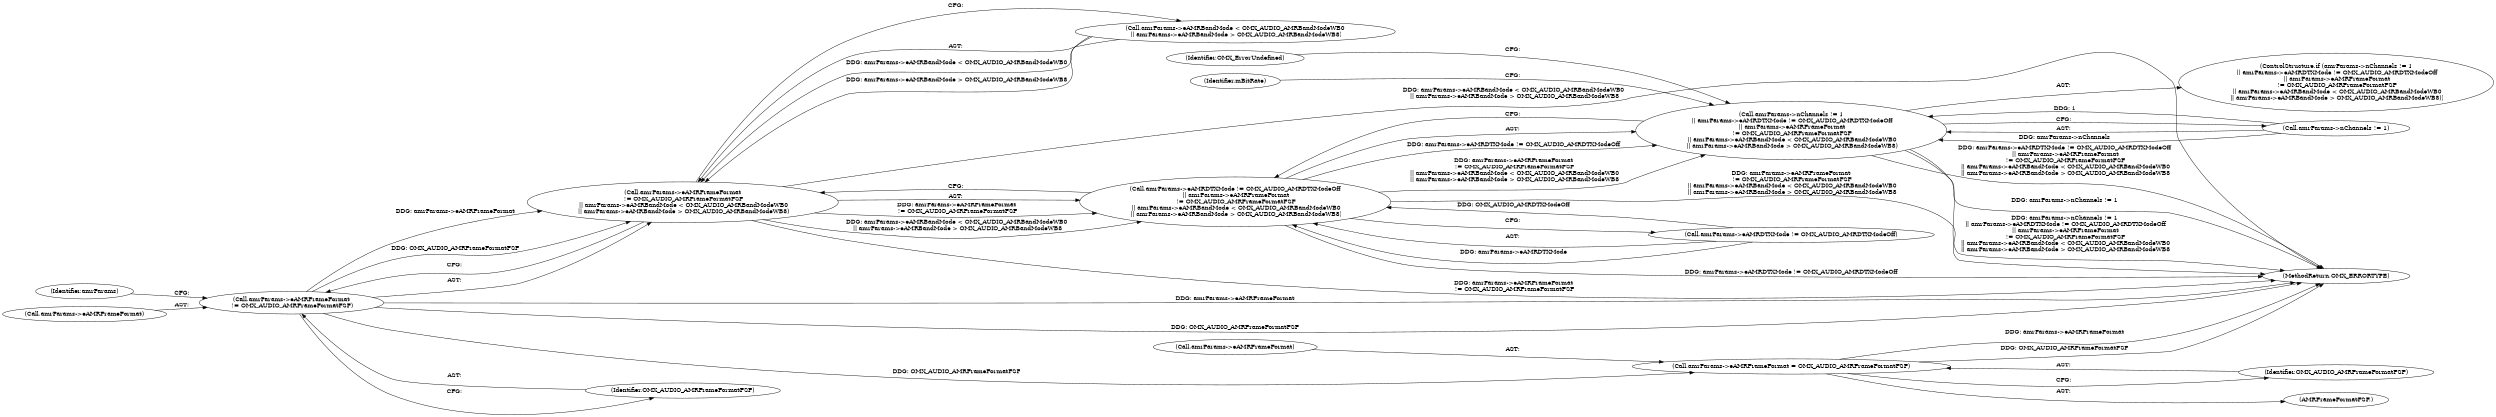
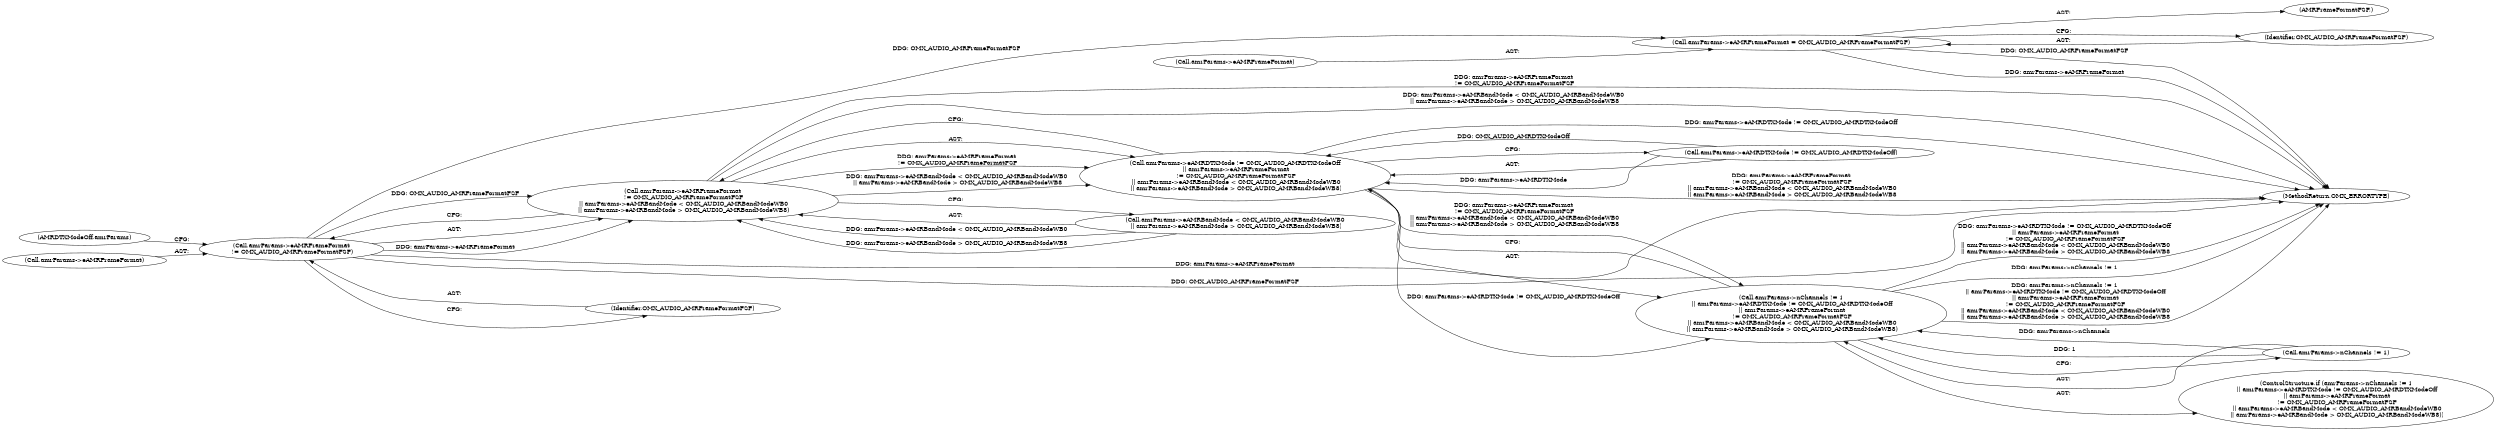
(1235, 58) -> none
(1235, 81) -> none
(85, 291) -> (85, 238)
